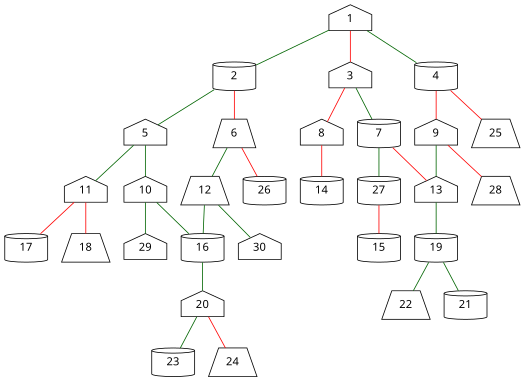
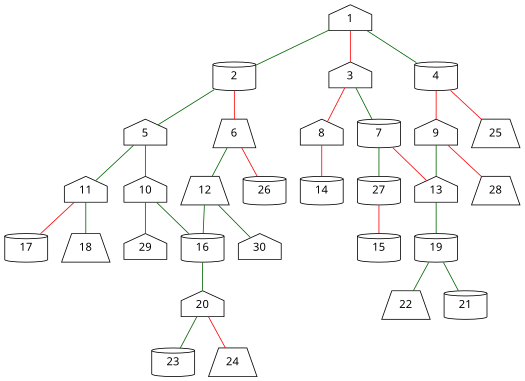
(86, 218) -> (86, 218)
